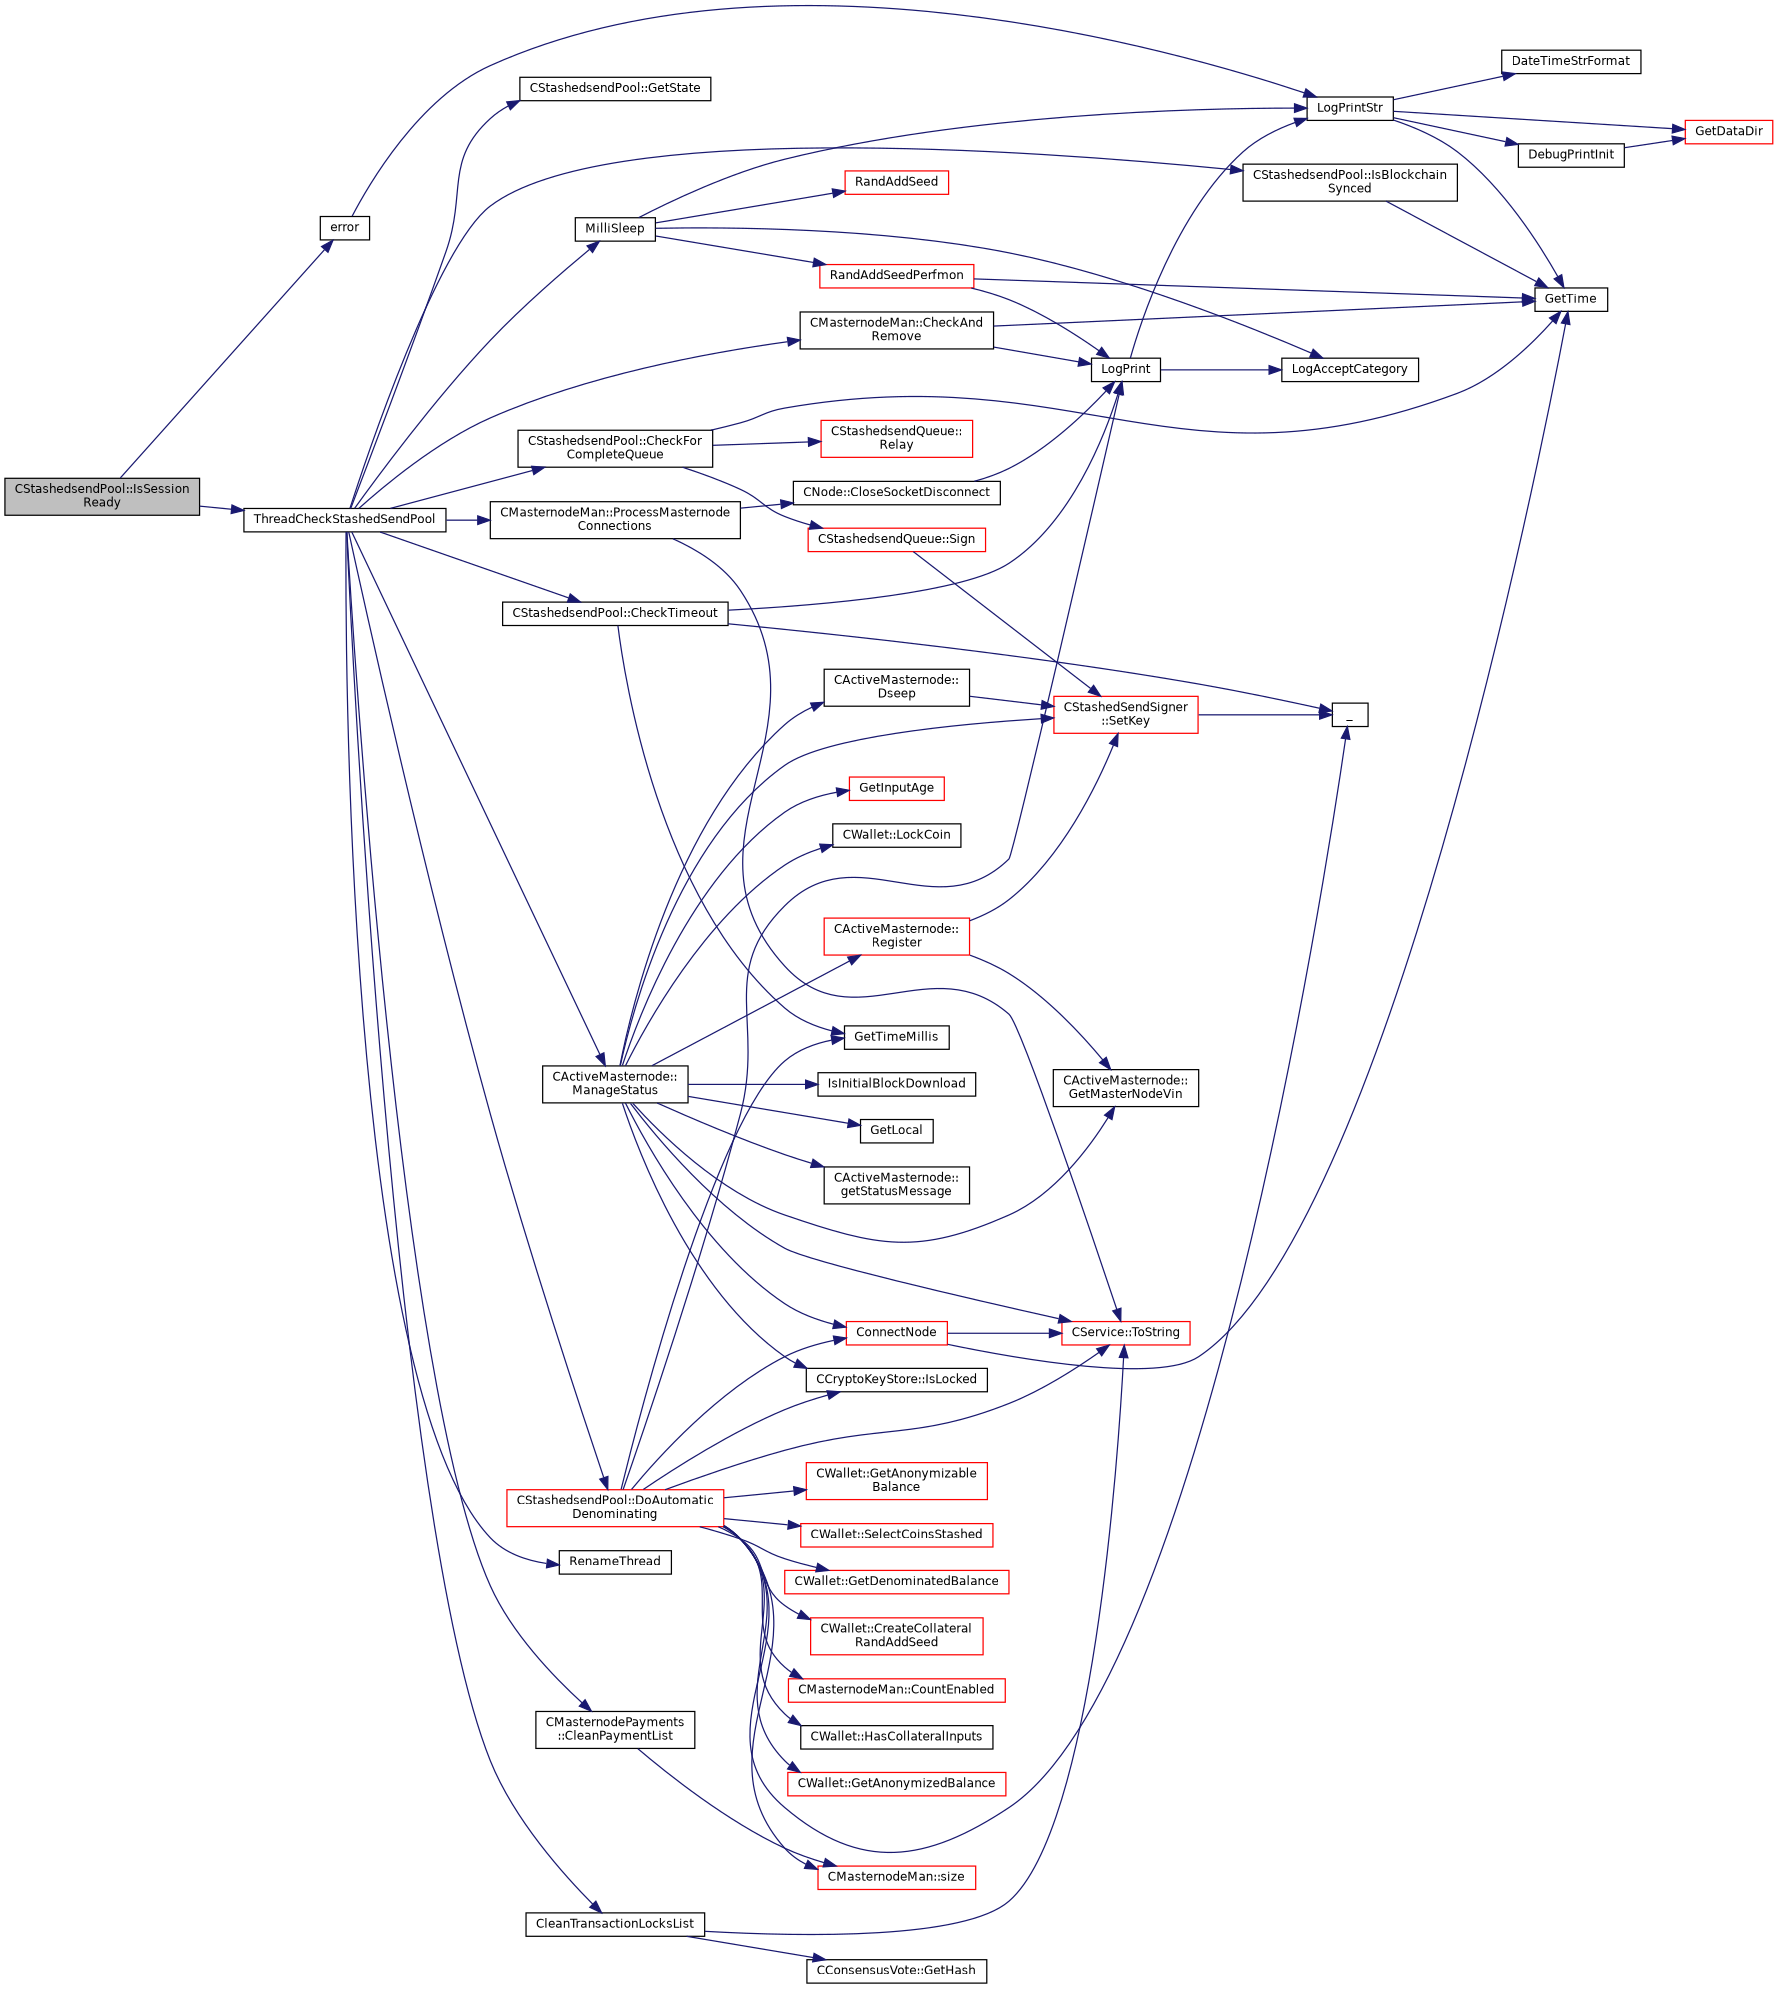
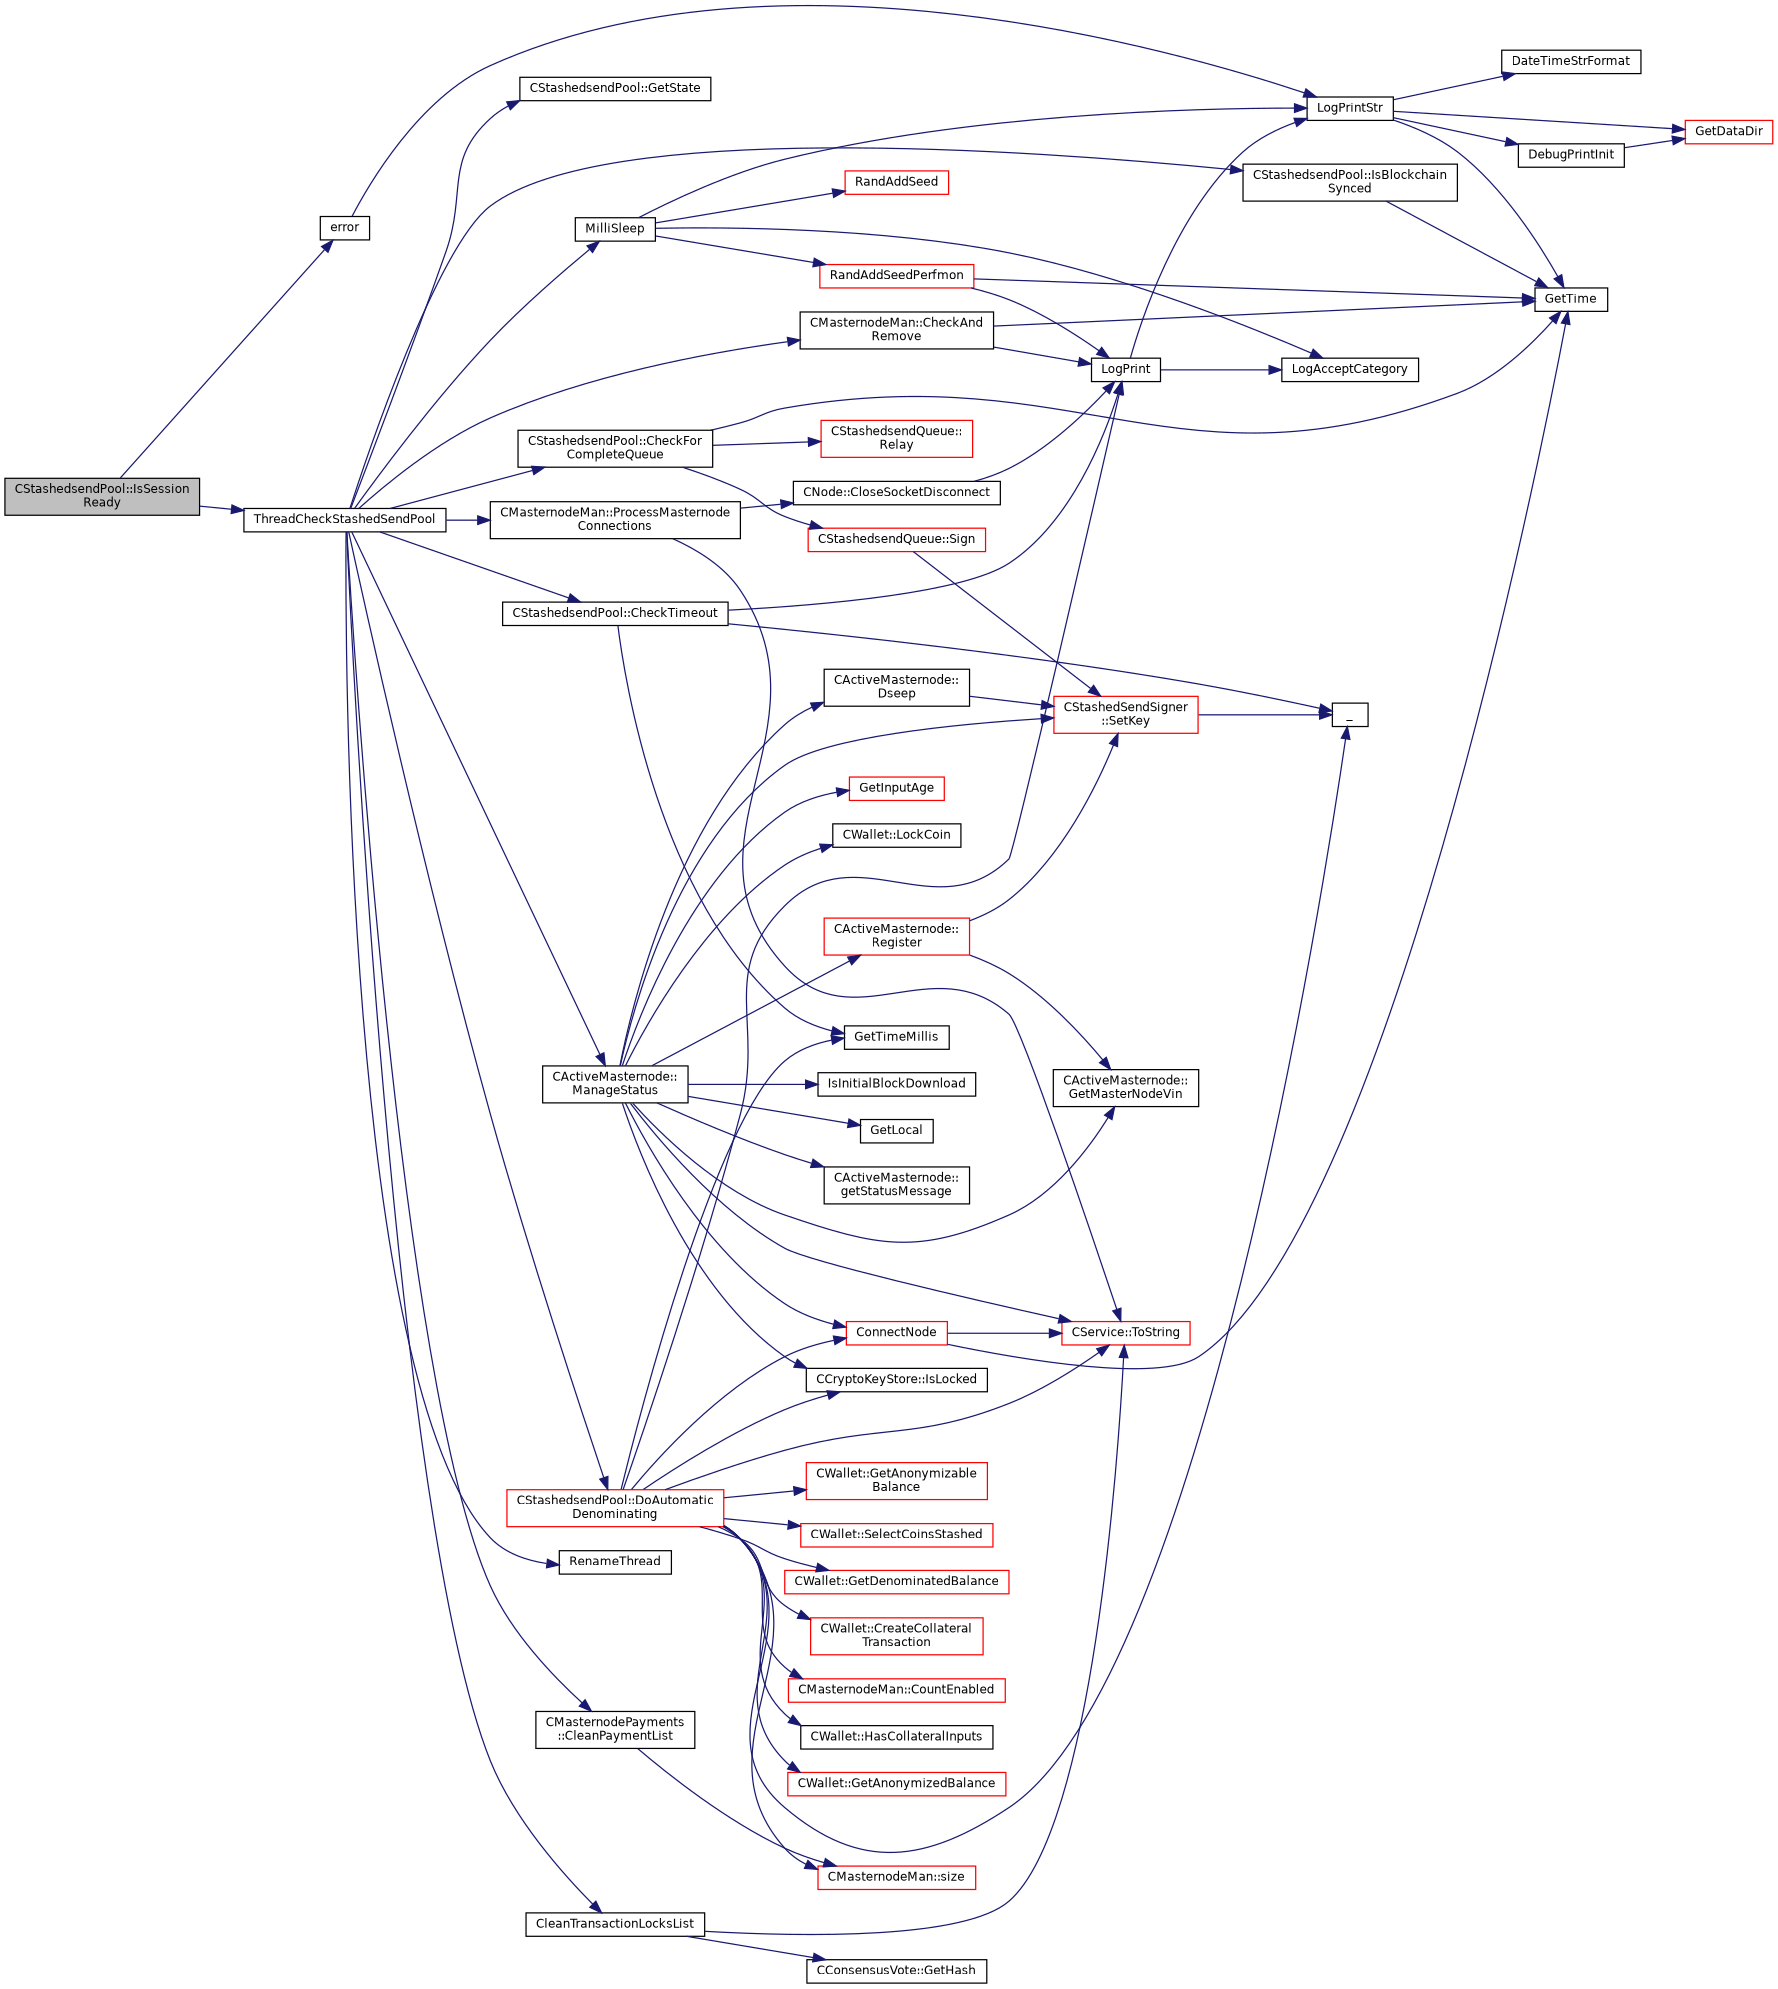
(897, 1636) -> (897, 1636)
